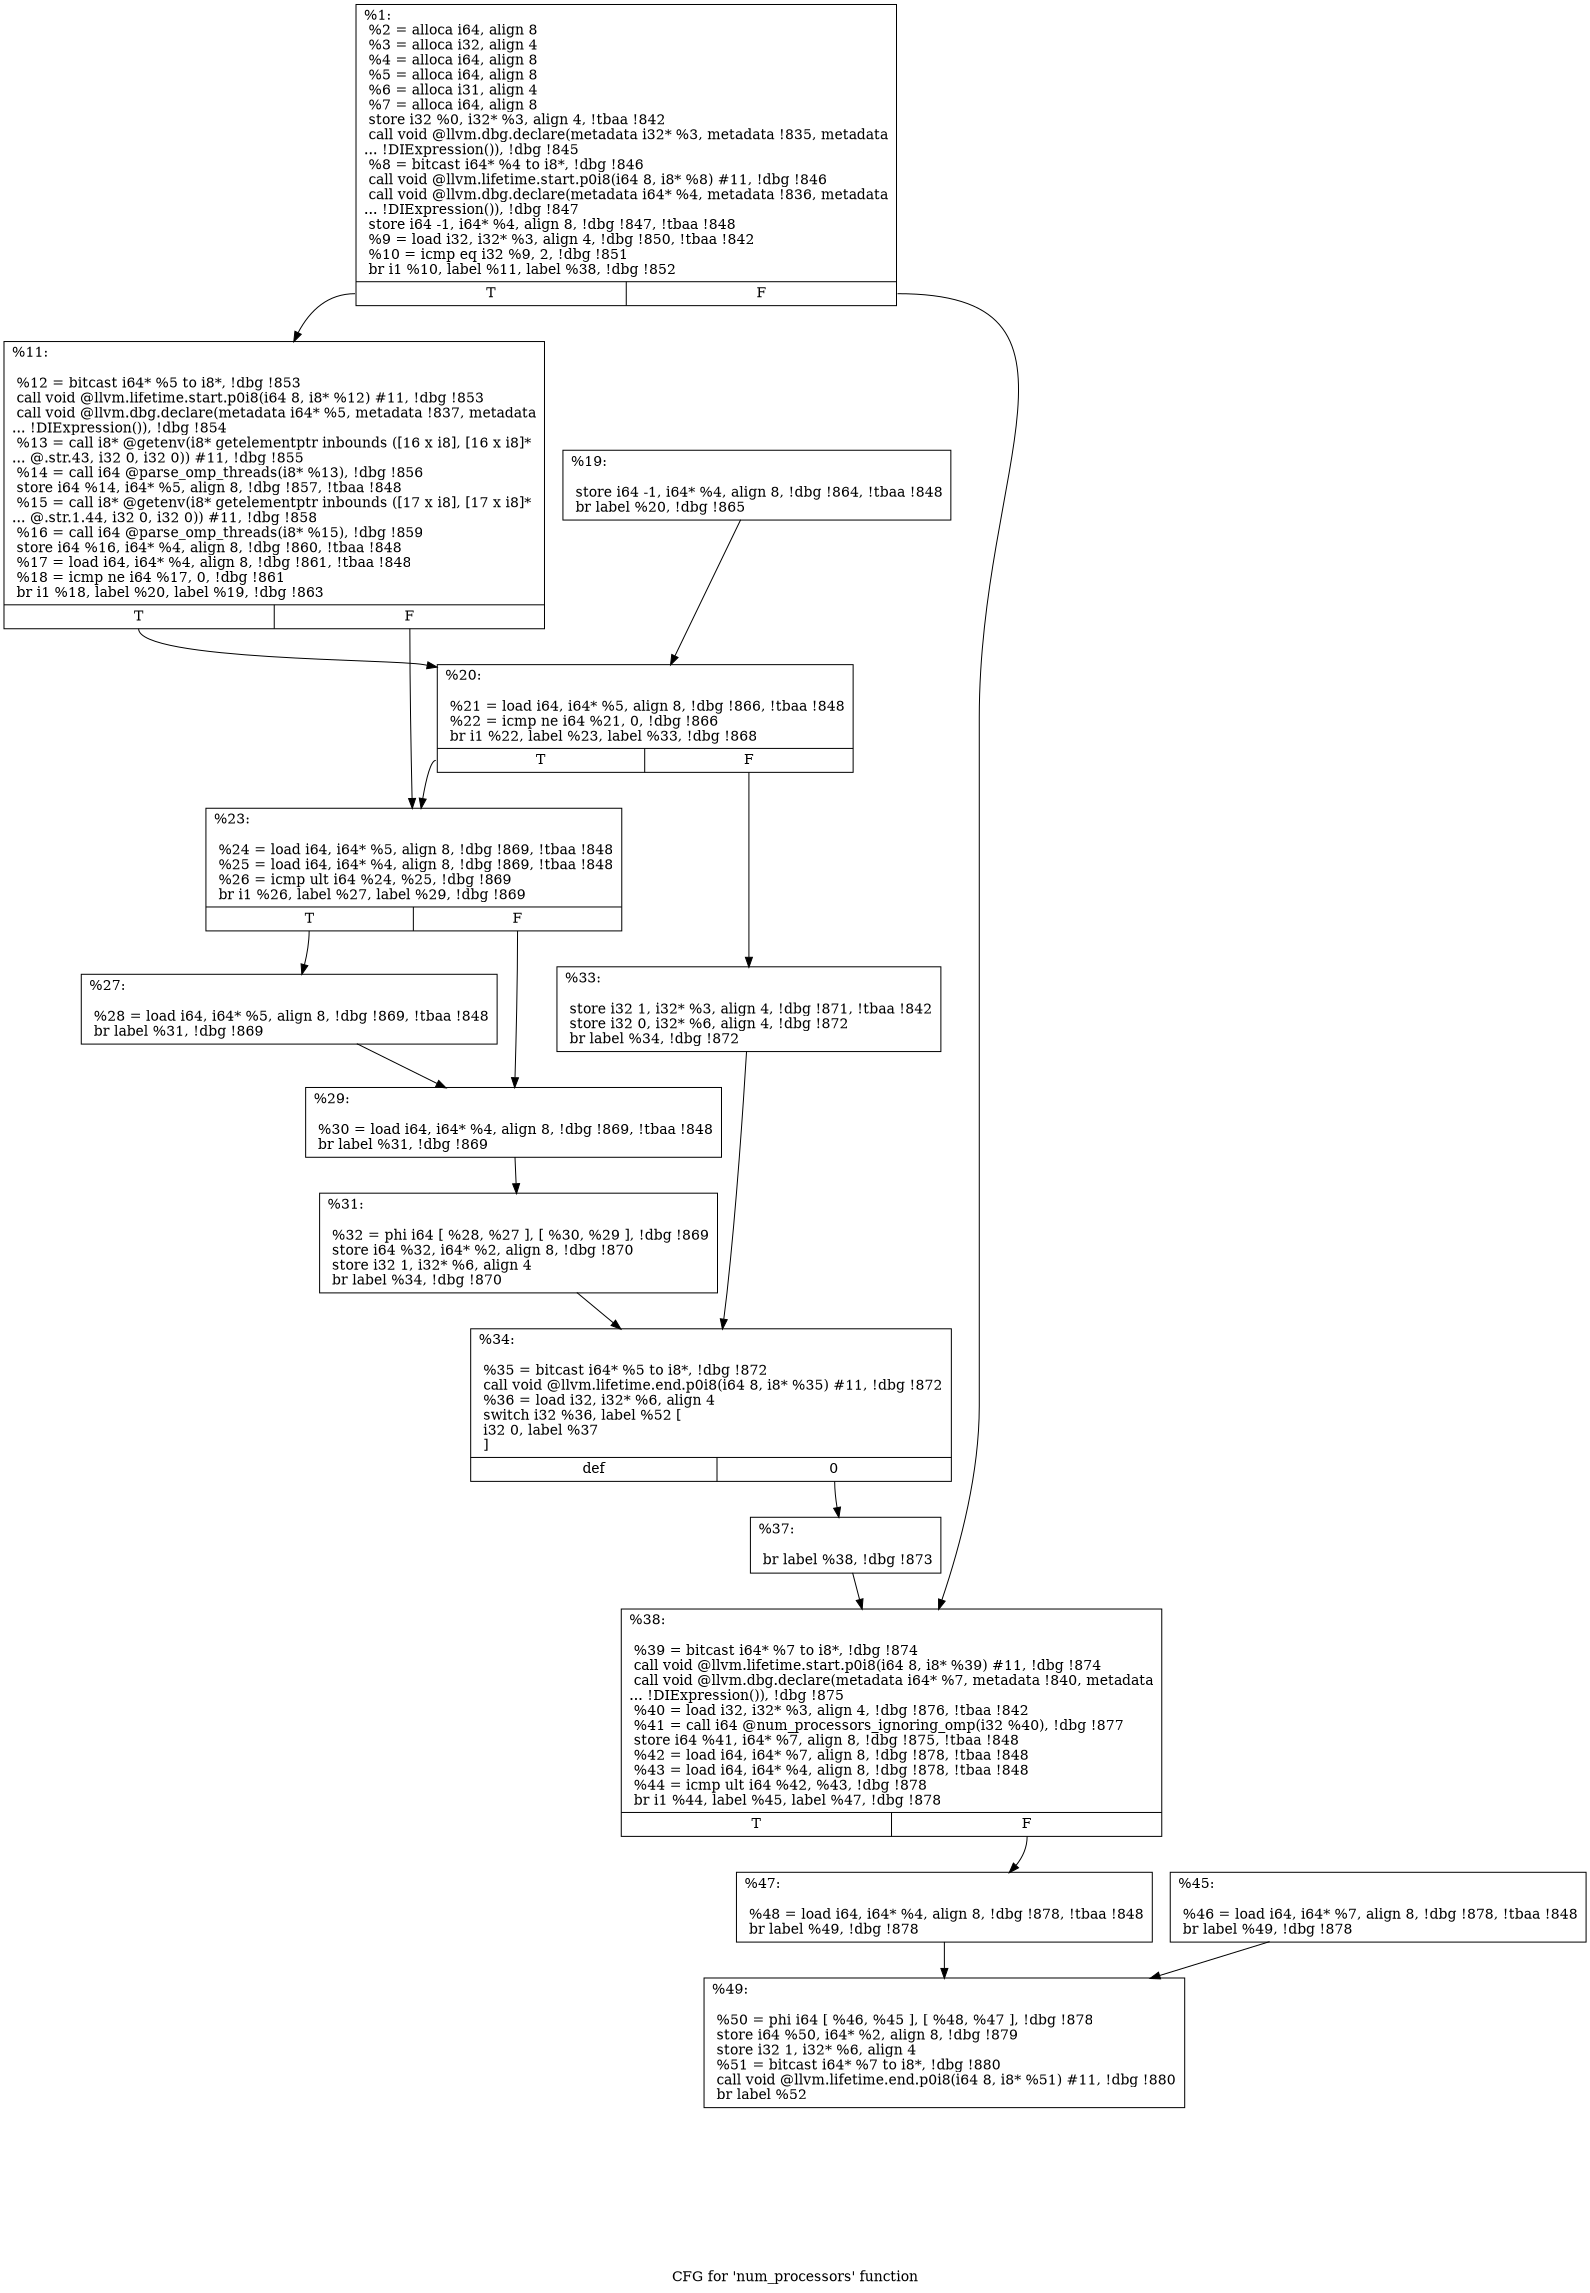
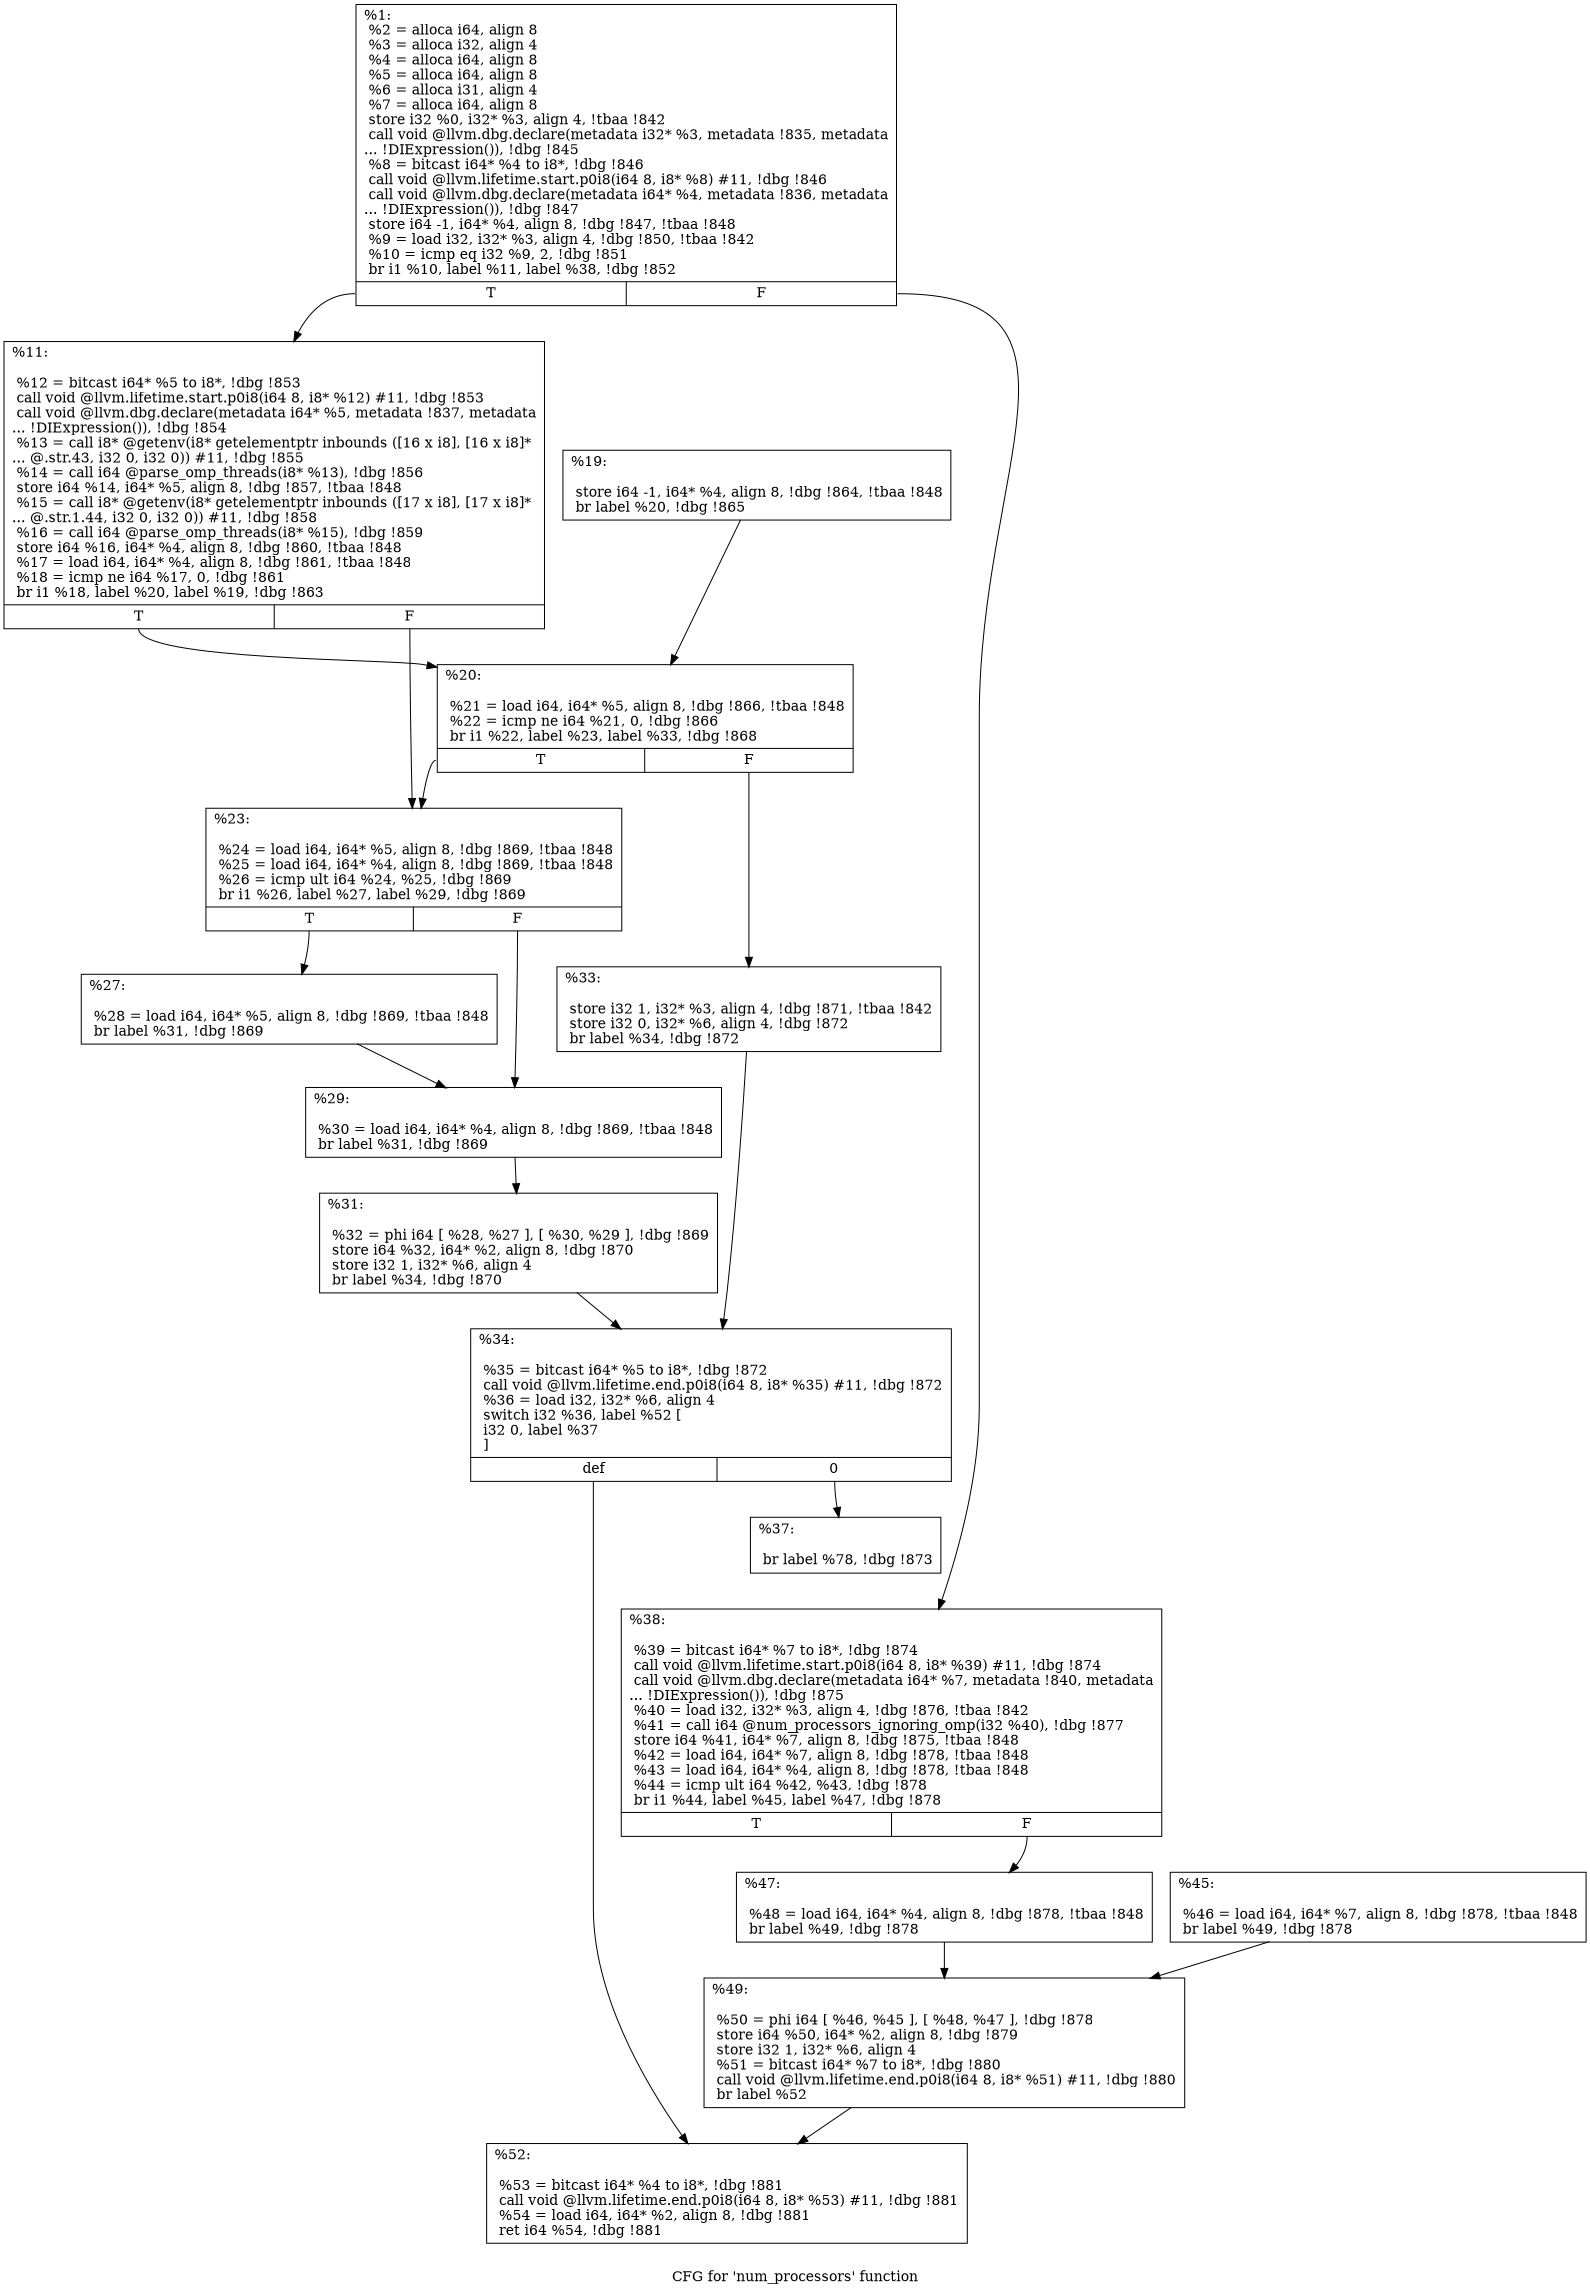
(846, 1560) -> (846, 1560)
(856, 1586) -> none
none -> (727, 2193)
